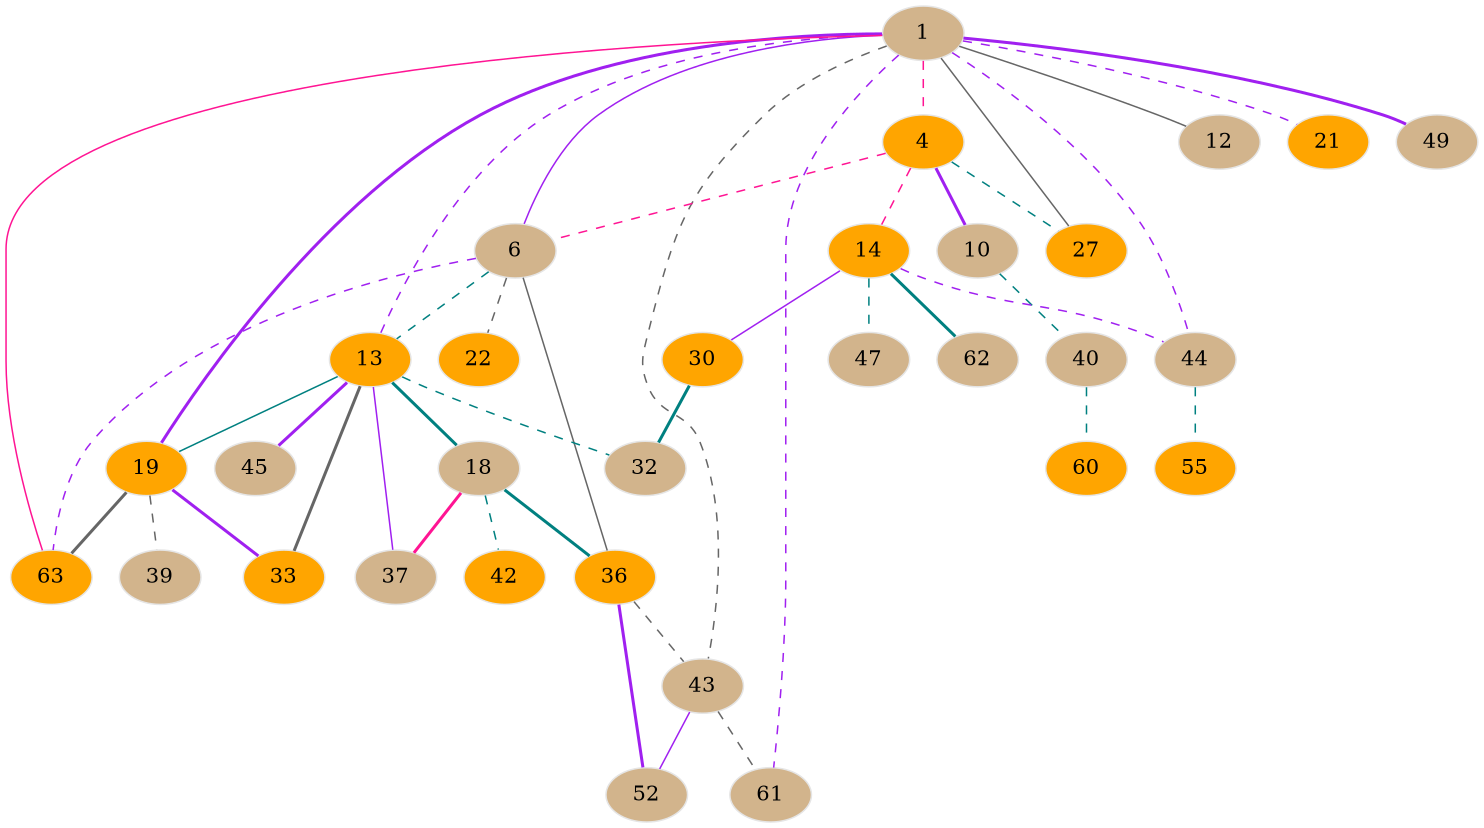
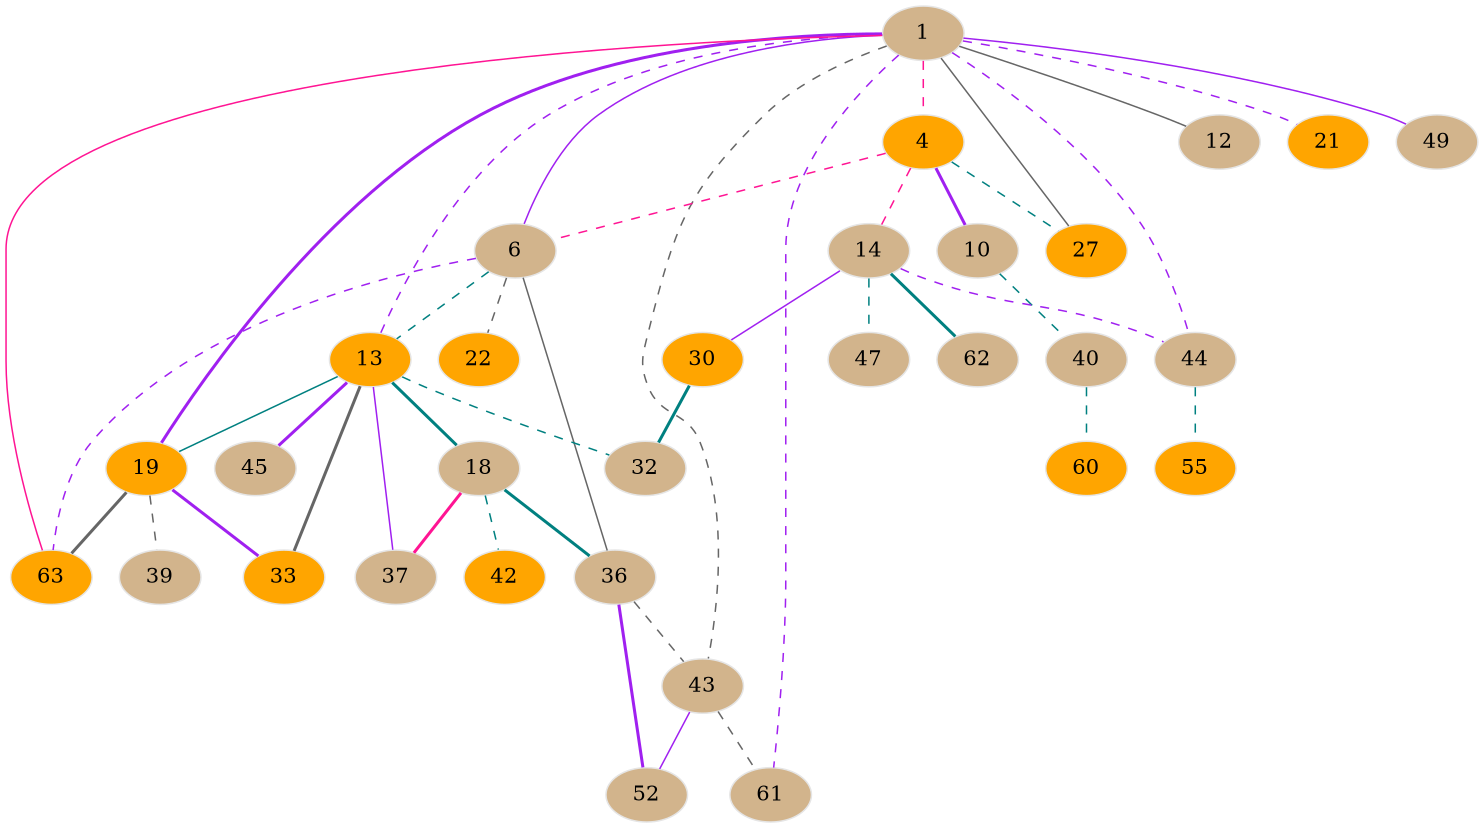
(1187, 68) -> (1187, 68)
(869, 251) -> (869, 251)
(615, 577) -> (615, 577)
